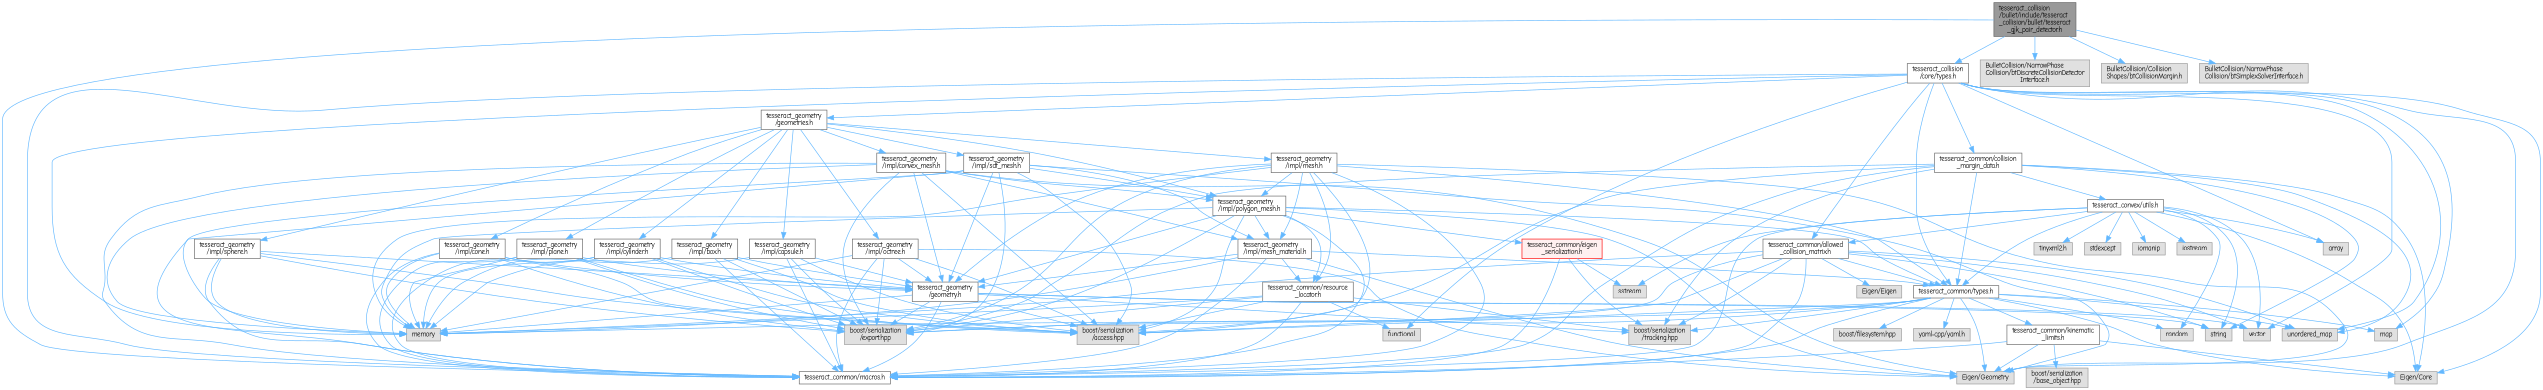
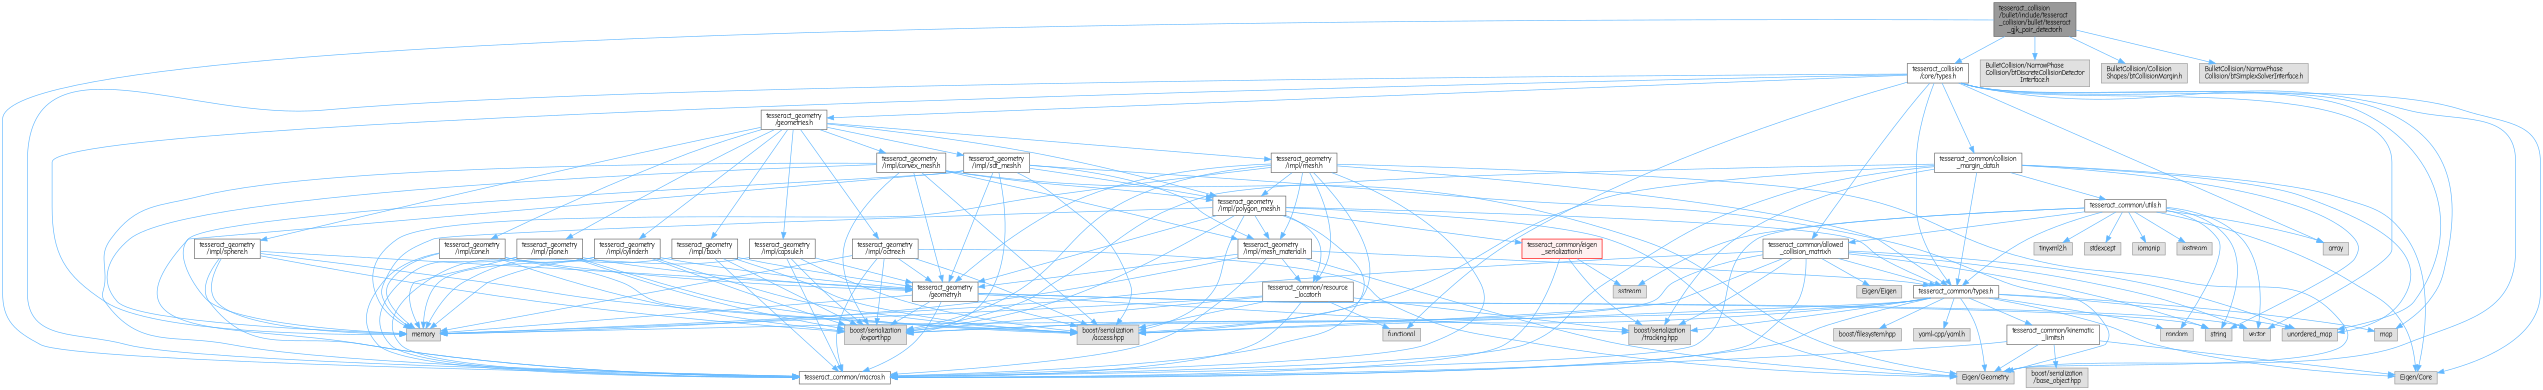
(2125, 206) -> (2125, 206)
